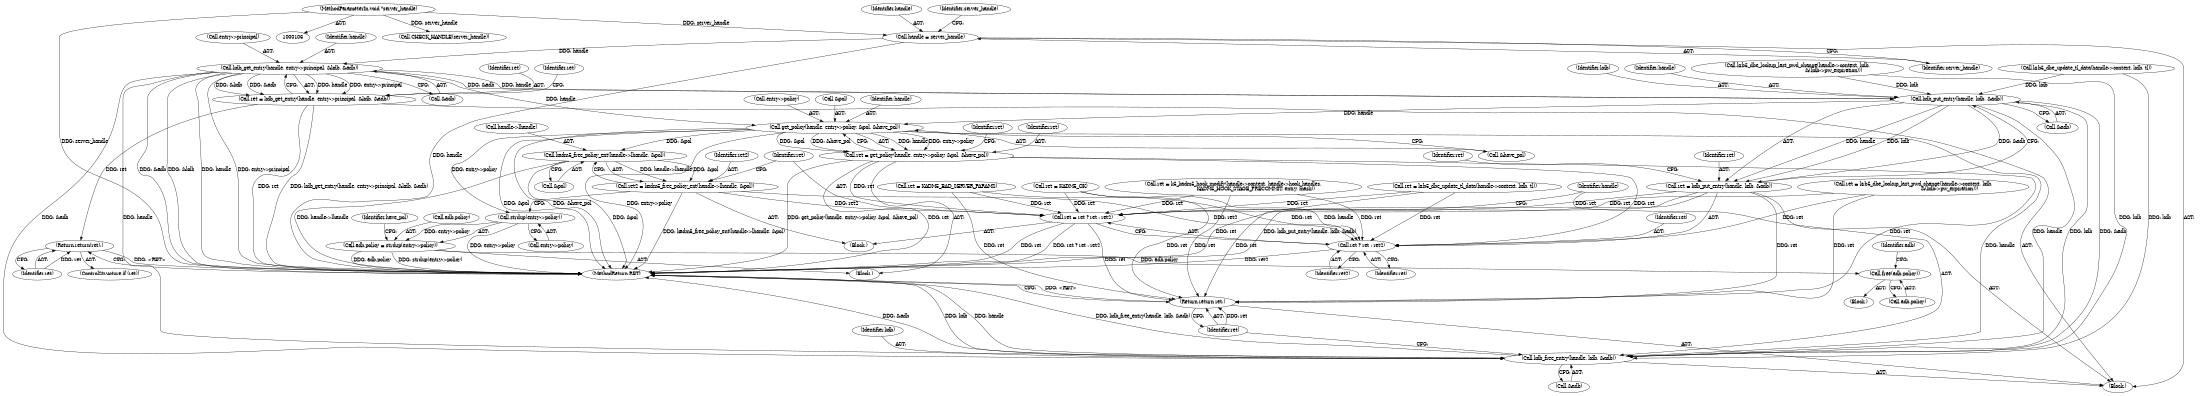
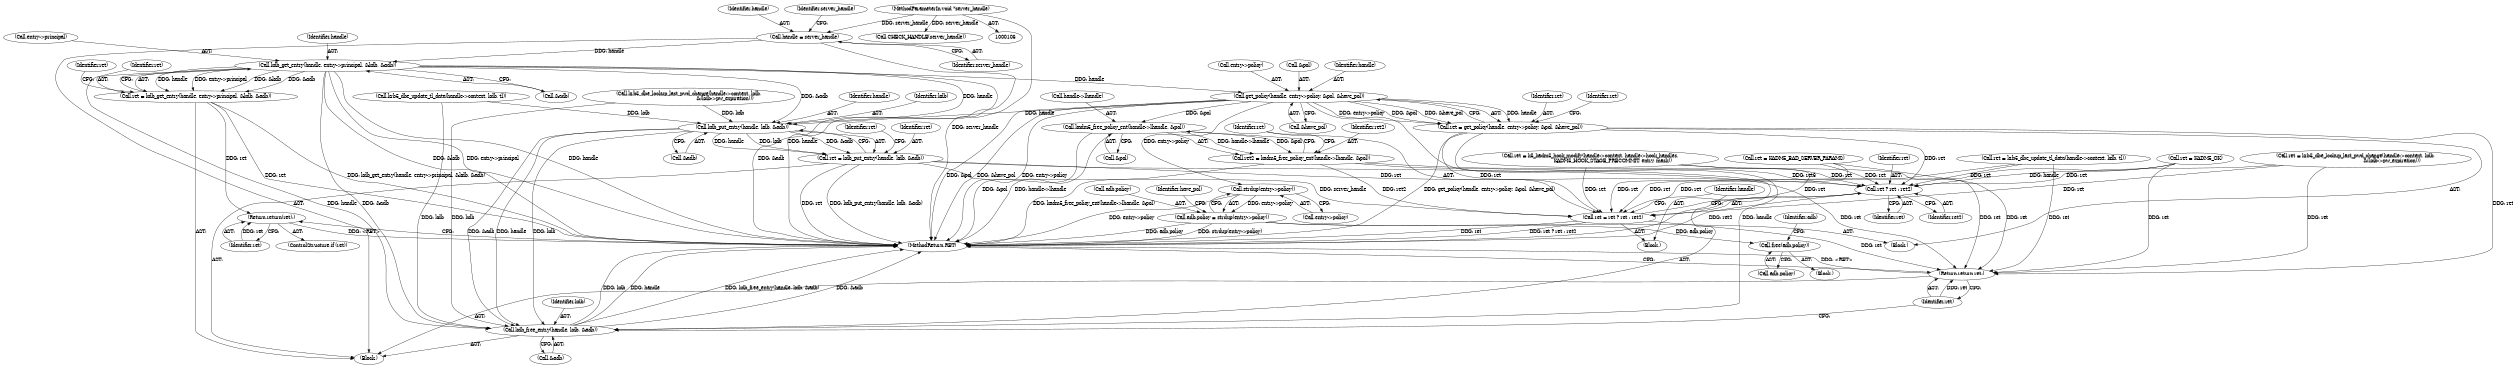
(1426, 110) -> (1014, 112)
(578, 196) -> (1210, 204)
(1586, 204) -> (1343, 190)
(1225, 218) -> (1804, 176)
(1714, 218) -> (1391, 176)
